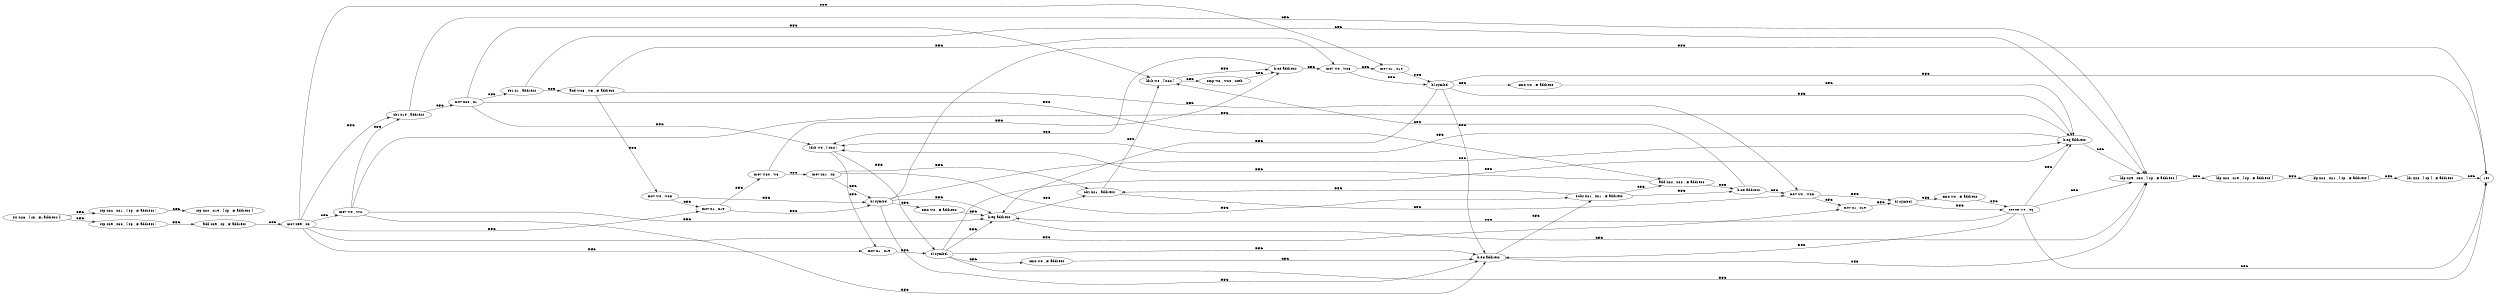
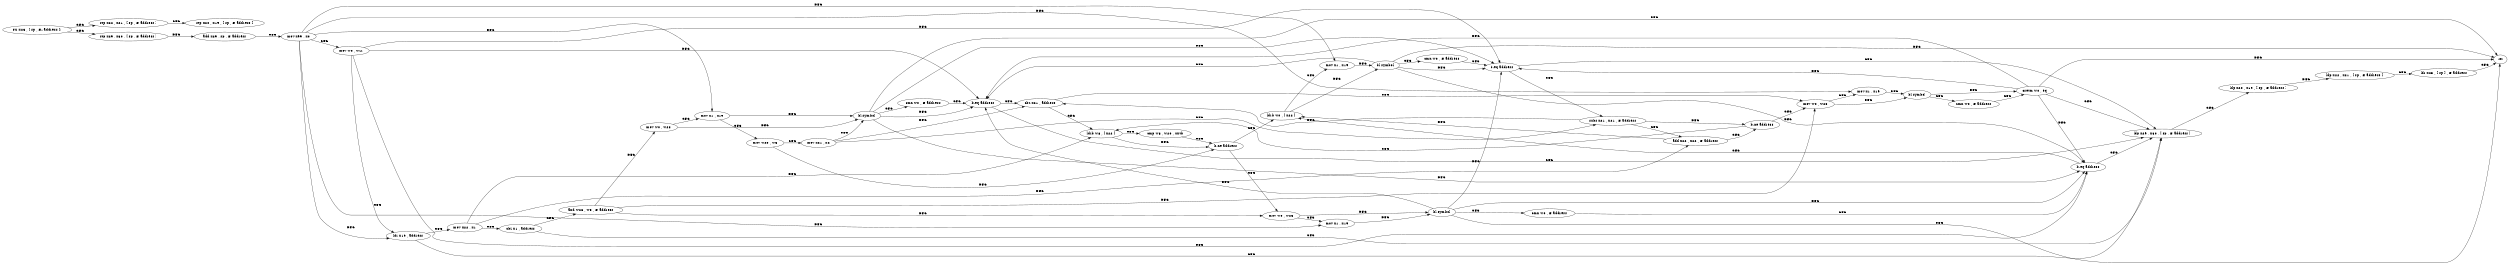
(409, 115) -> (408, 236)
(638, 126) -> none
